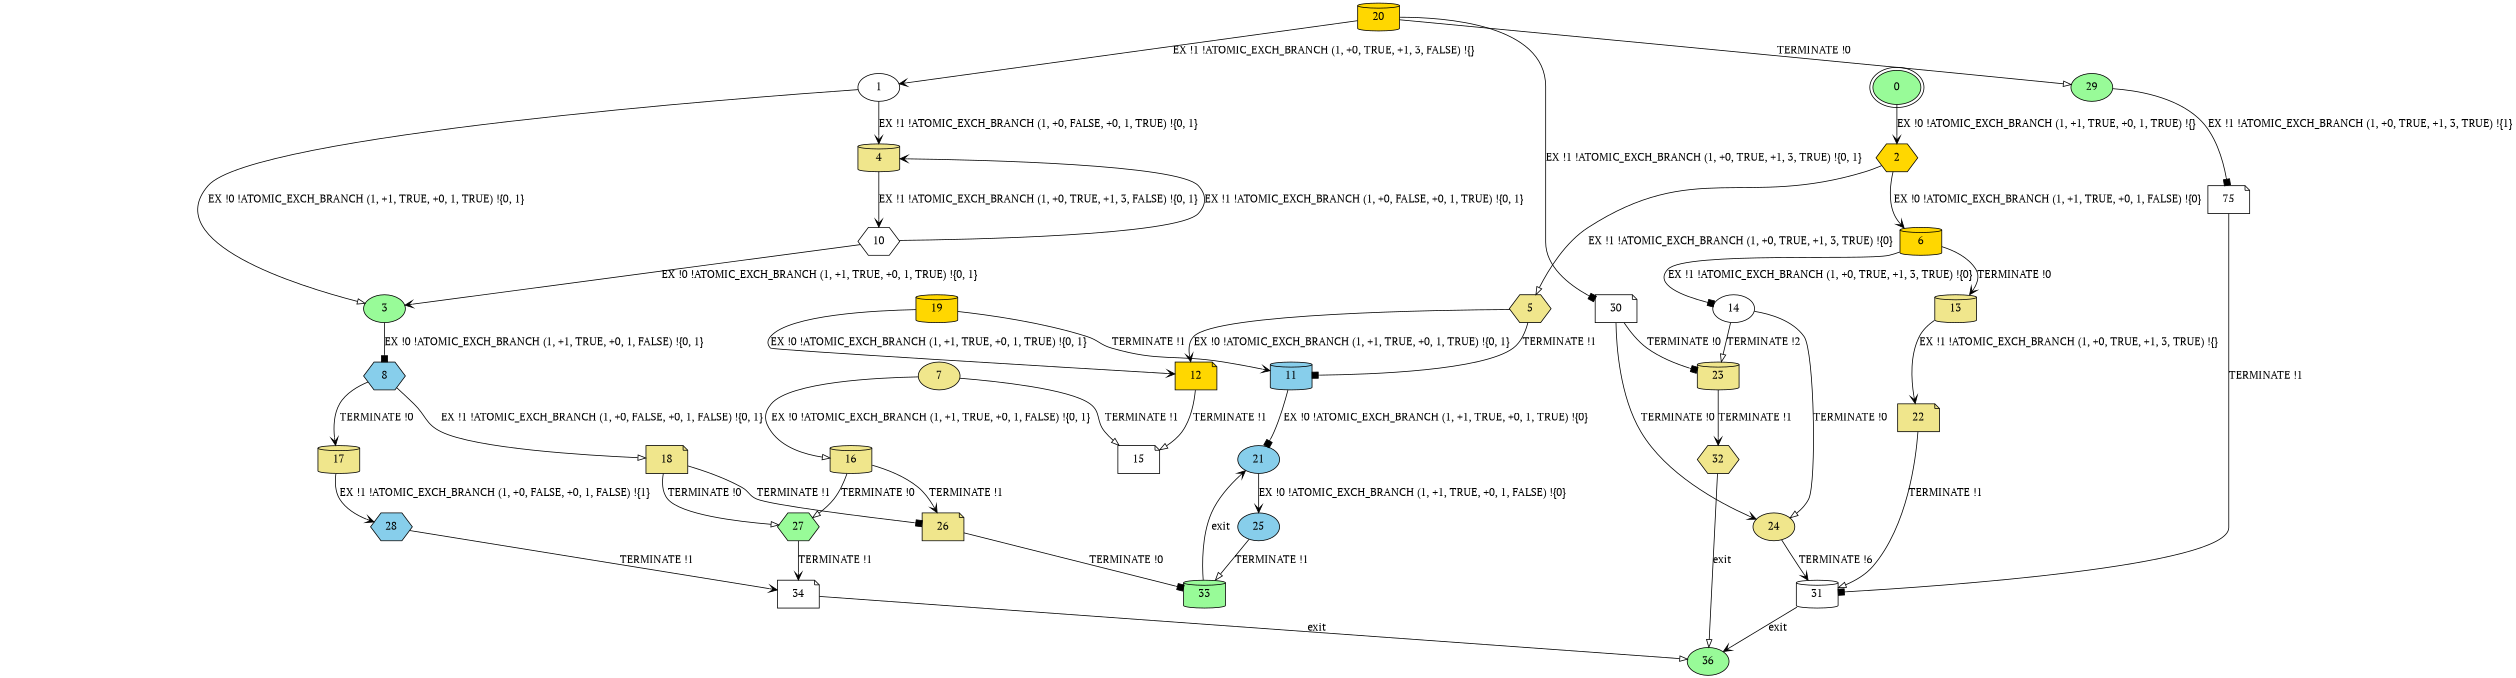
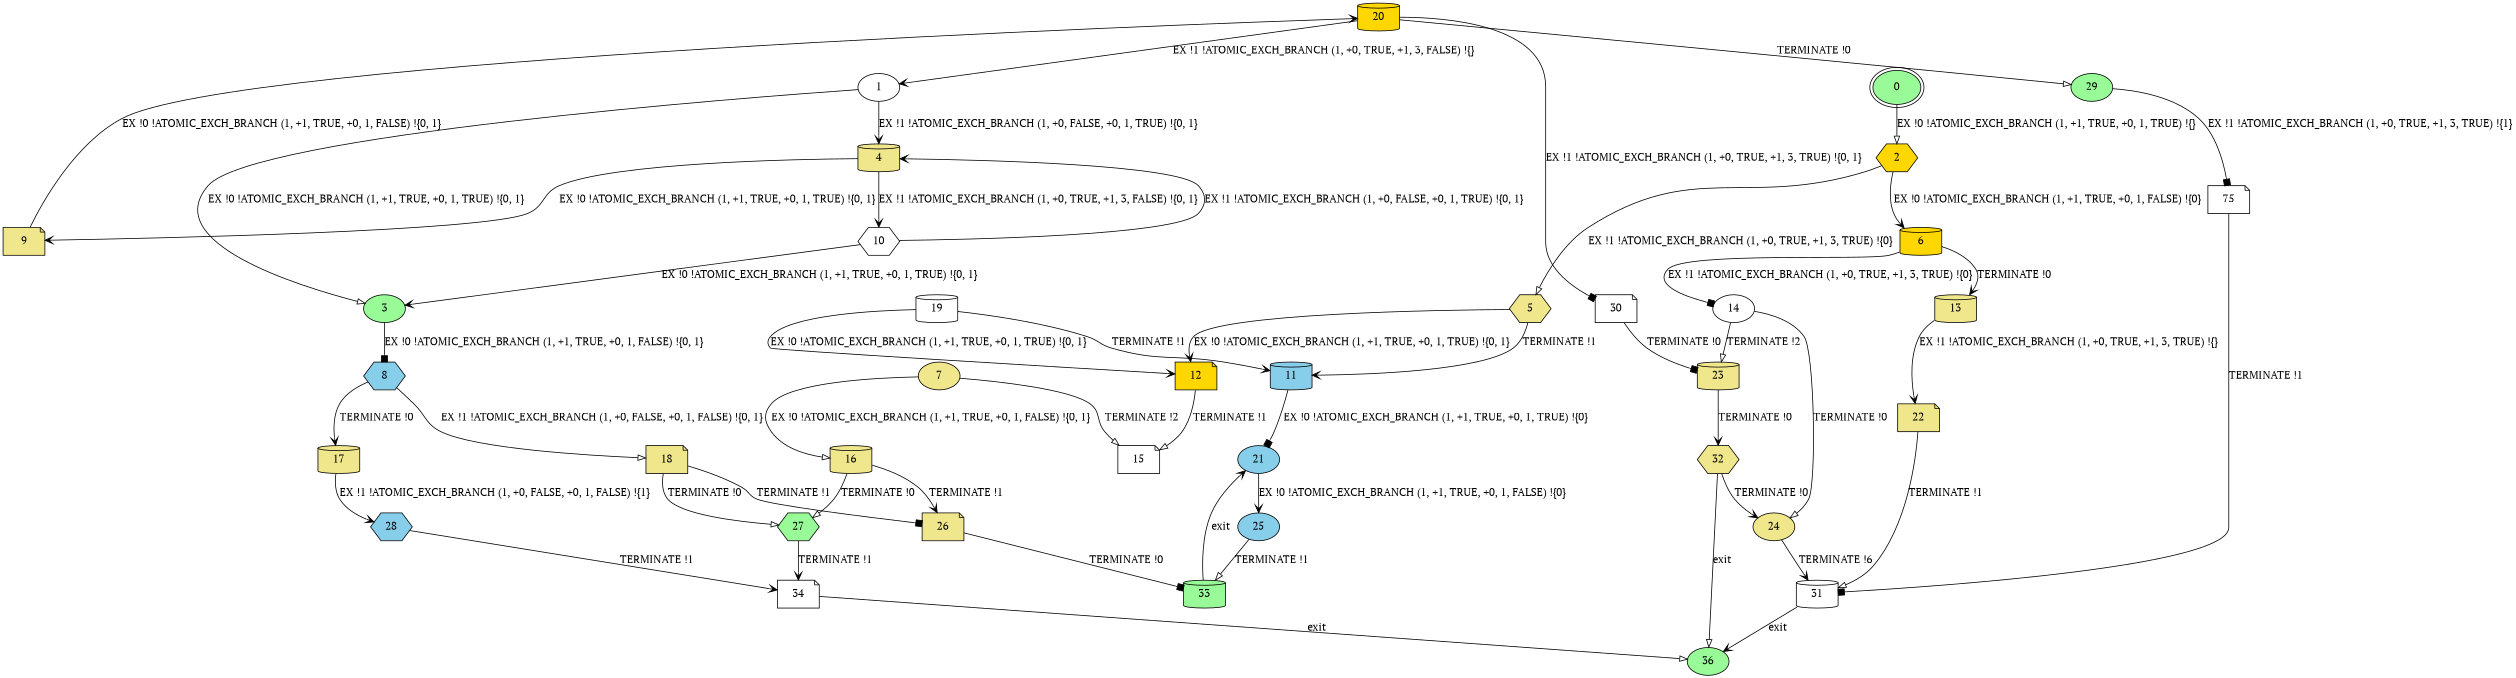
(1897, 120) -> (1897, 120)
none -> (24, 241)
(937, 309) -> (937, 309)
(1433, 369) -> (1433, 369)
(1142, 418) -> (1142, 418)
(1755, 418) -> (1755, 418)
(1648, 443) -> (1733, 496)
